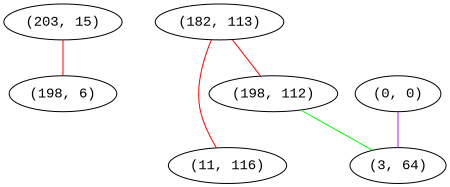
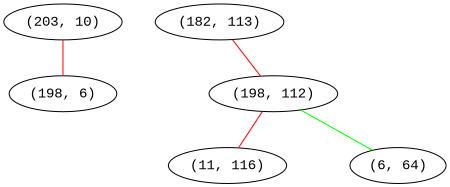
(63, 22) -> (63, 22)
(398, 94) -> none
(199, 95) -> (250, 130)
(398, 166) -> (398, 166)
